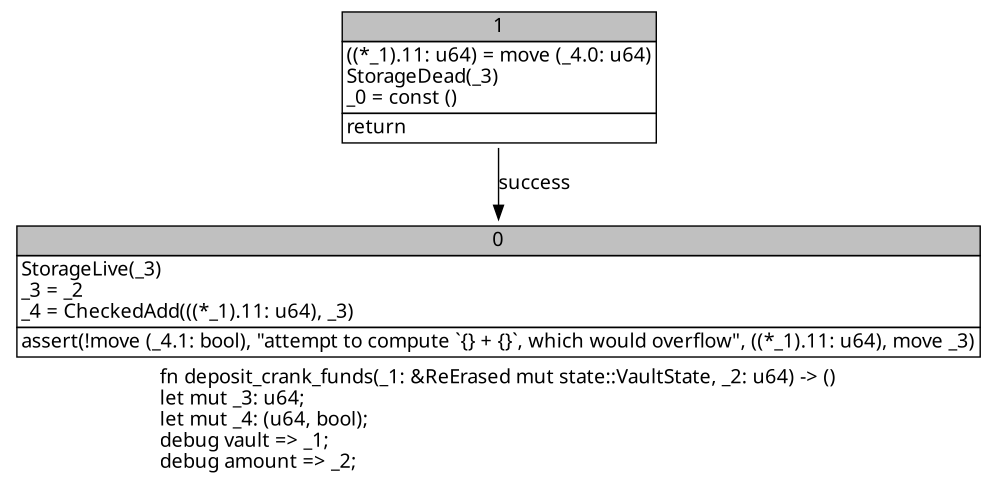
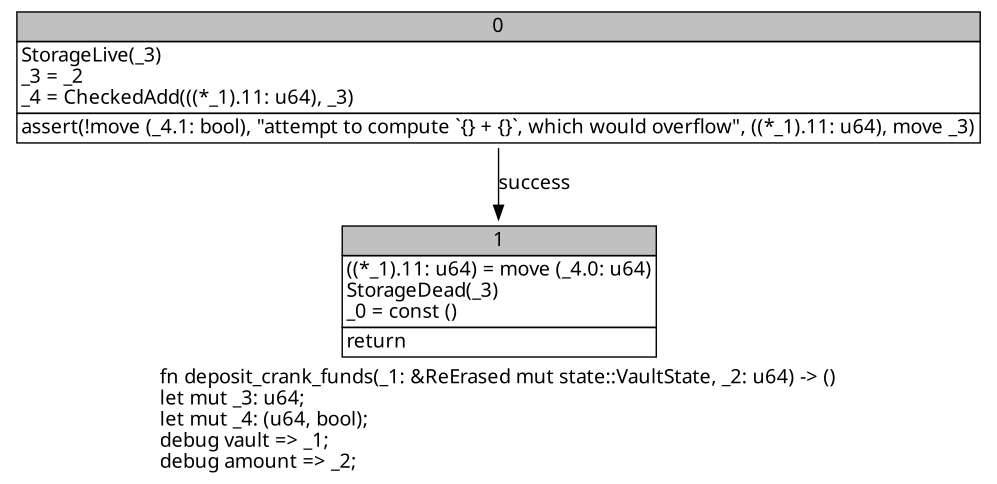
(499, 177) -> (499, 177)
